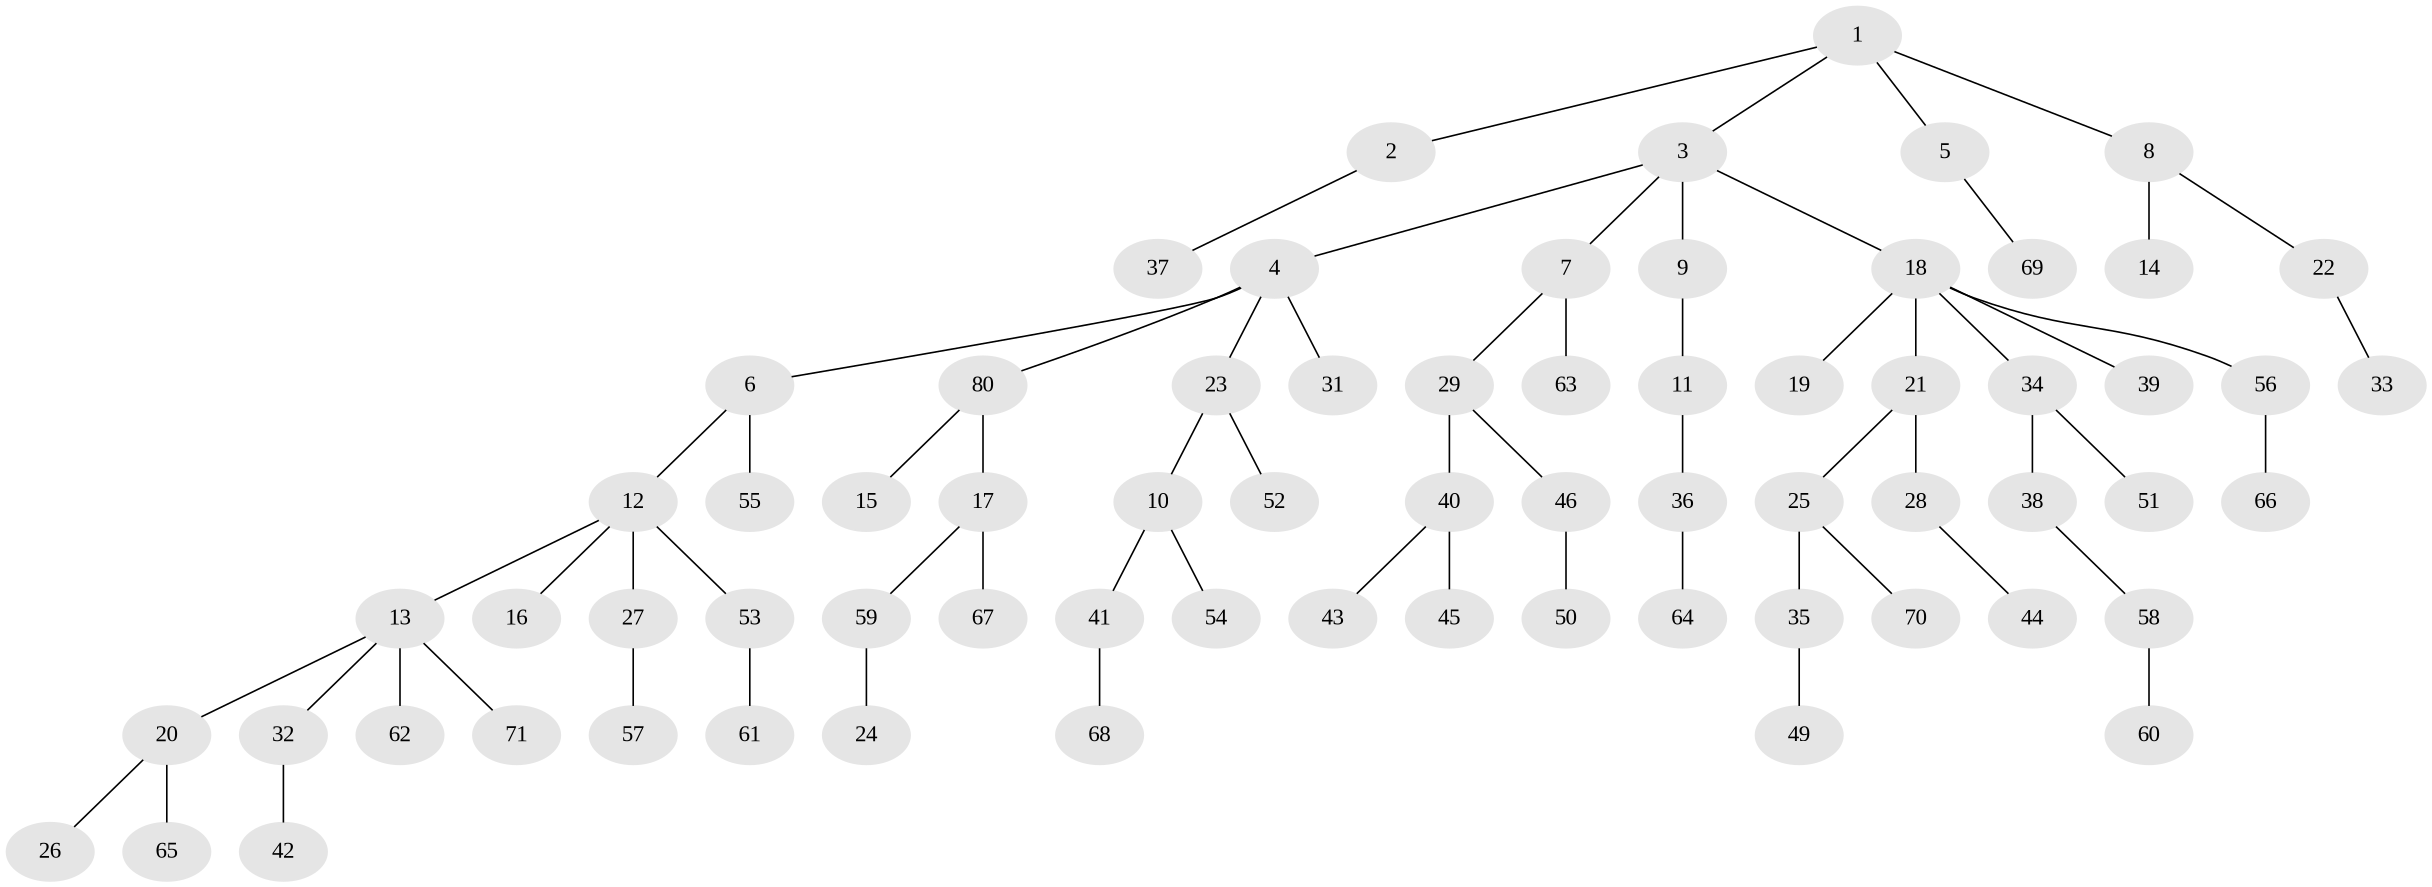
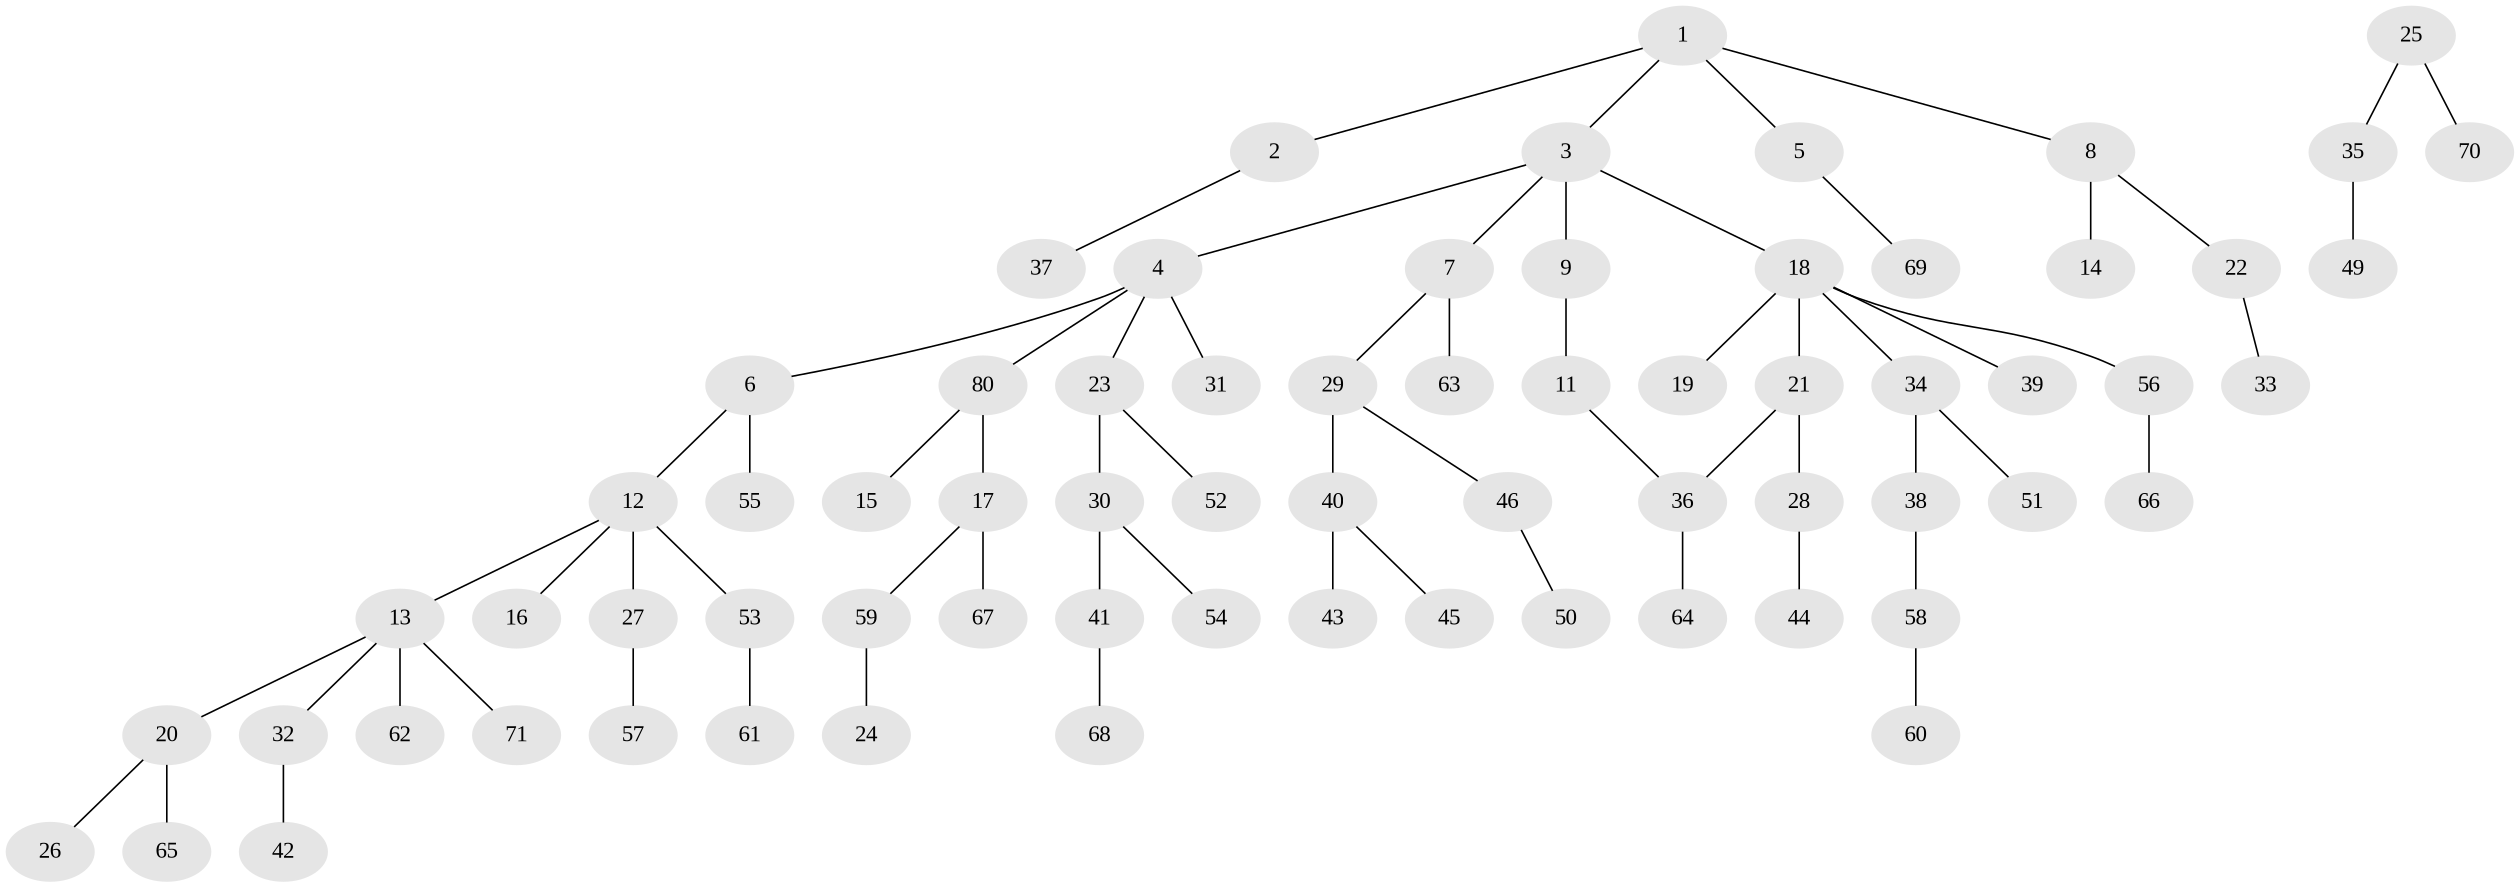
(1858, 444) -> (1741, 444)
(1158, 502) -> (1100, 502)
